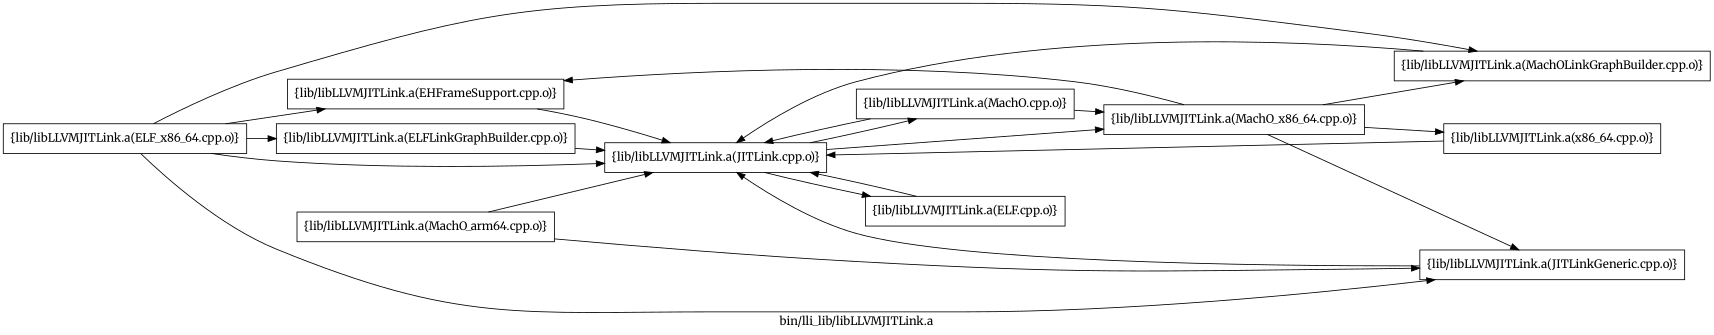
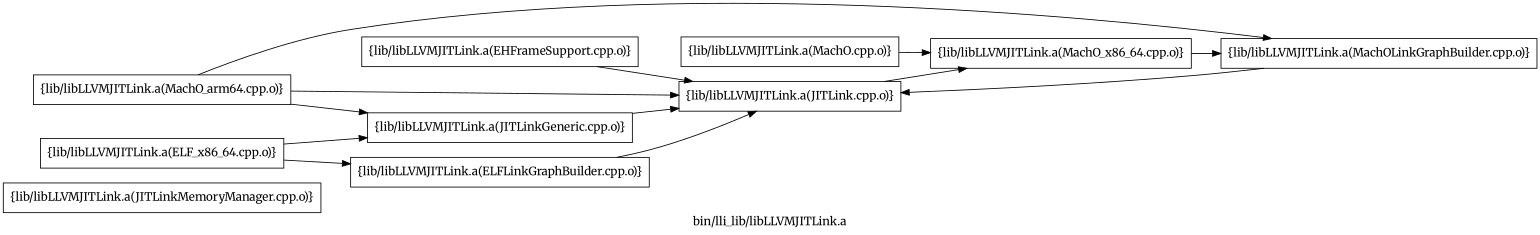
(804, 3) -> (727, 3)
(880, 70) -> none
(271, 117) -> none
(822, 129) -> none
(859, 132) -> none
(1552, 139) -> none
(403, 166) -> none
(1389, 190) -> none
none -> (162, 198)
(965, 211) -> none
